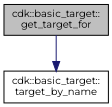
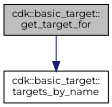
(56, 87) -> (56, 87)
